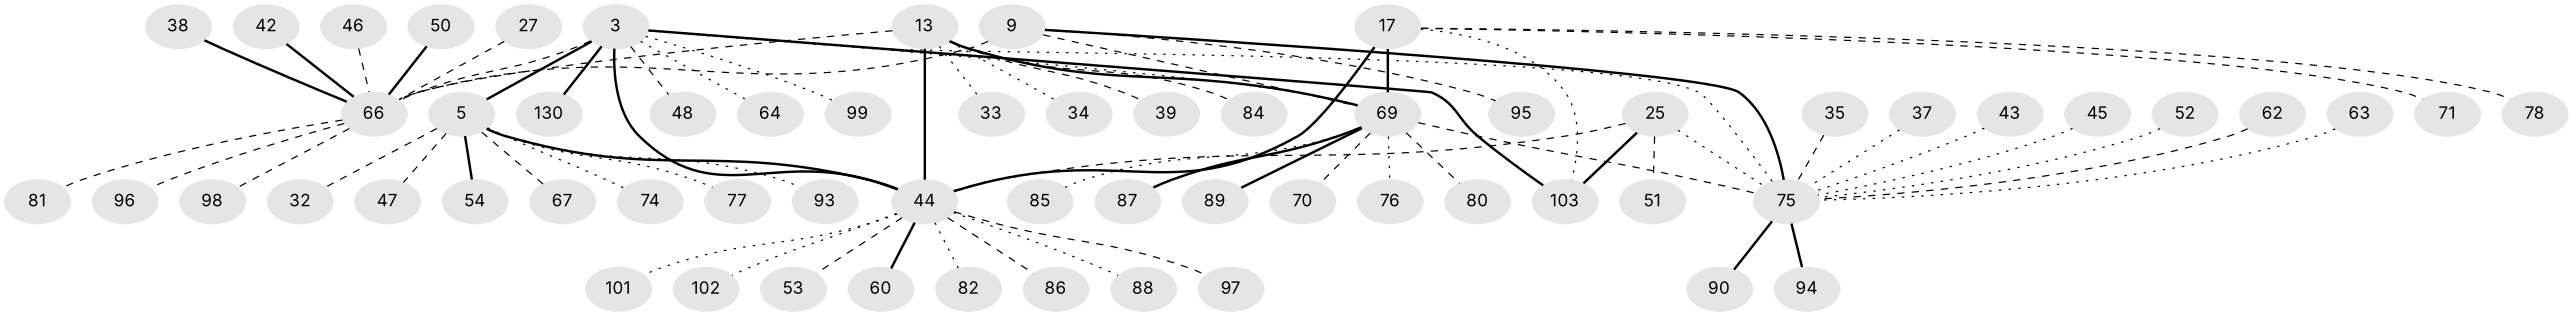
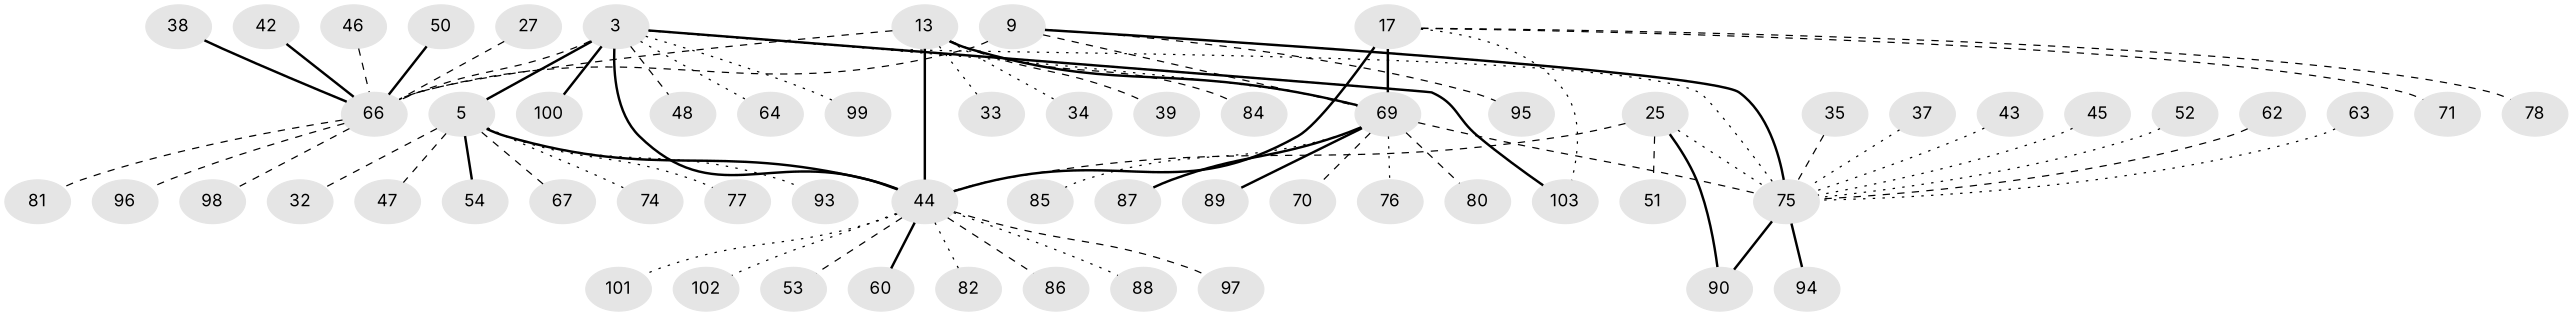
(549, 114) -> (549, 114)
(1614, 154) -> (1703, 197)
